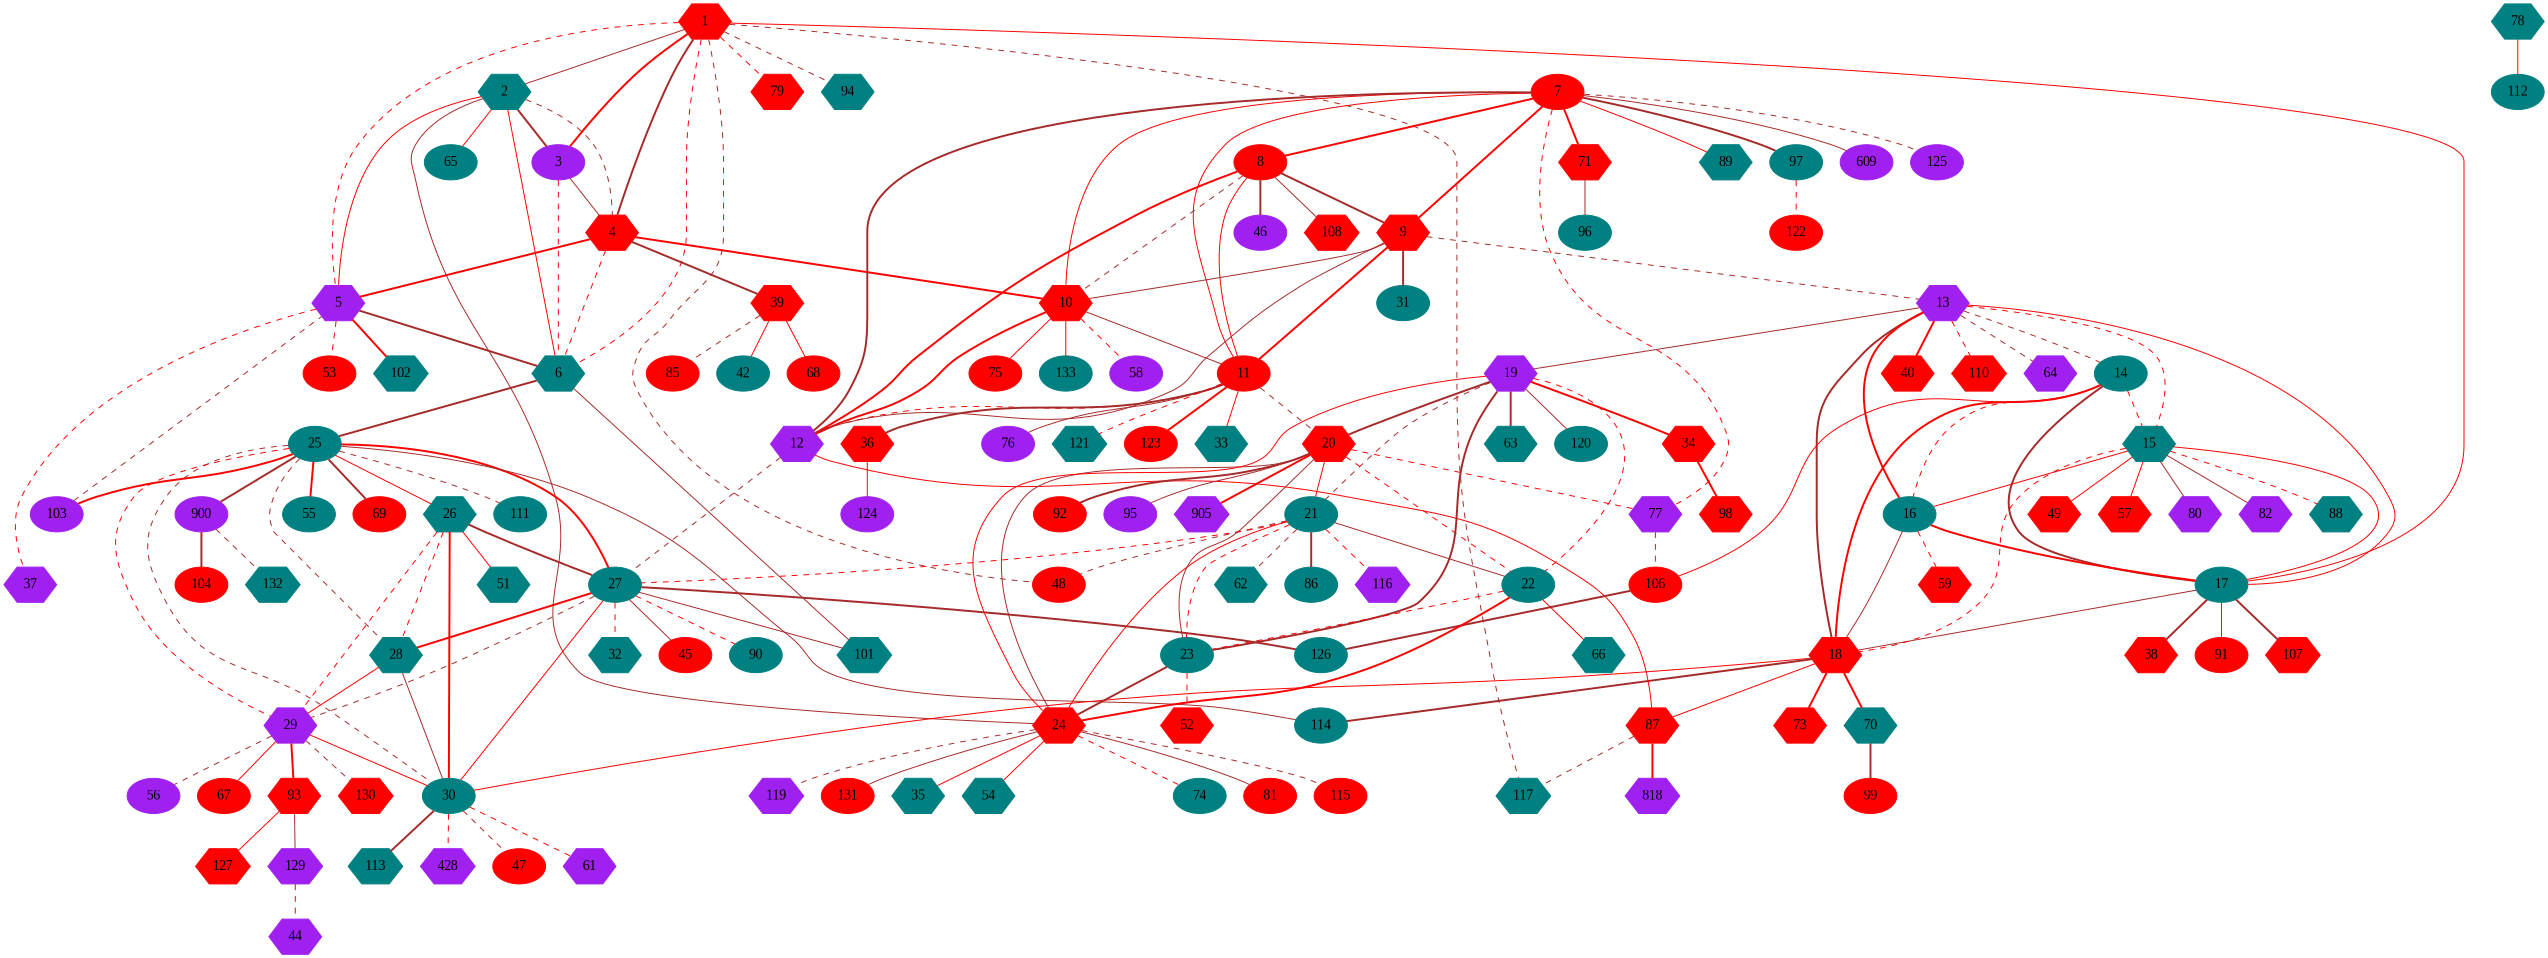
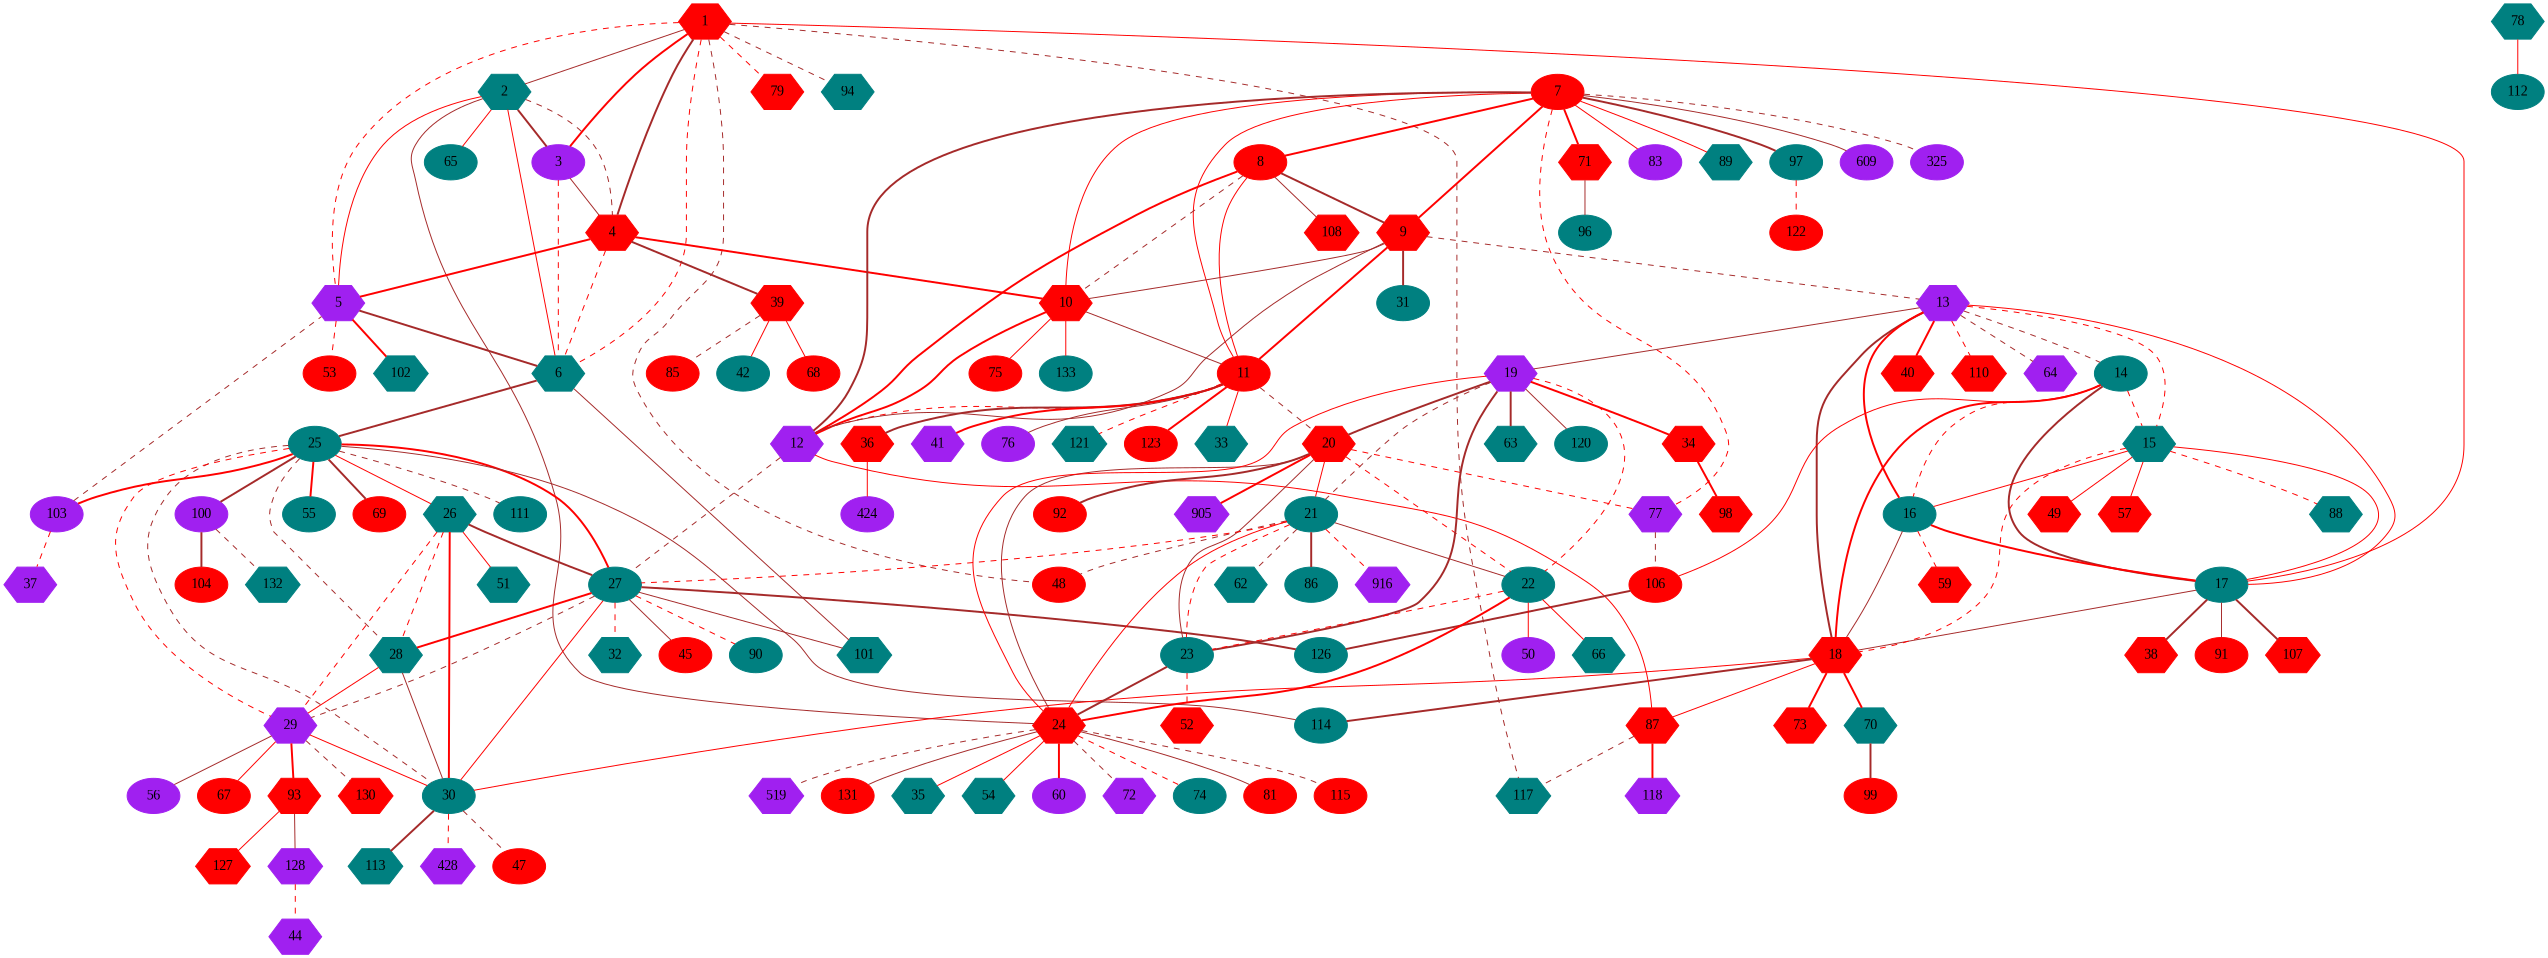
none -> (1655, 162)
(1937, 162) -> (1937, 162)
(1260, 233) -> none
(1136, 374) -> none
(119, 394) -> (44, 549)
none -> (938, 444)
(201, 514) -> (201, 514)
(867, 514) -> (867, 514)
(1130, 514) -> none
(2195, 514) -> none
(2266, 514) -> none
(1383, 585) -> (1383, 585)
none -> (1528, 655)
(223, 760) -> (223, 760)
(776, 796) -> (776, 796)
none -> (1059, 796)
none -> (1129, 796)
(1652, 796) -> (1652, 796)
(295, 866) -> (295, 866)
(590, 866) -> none
